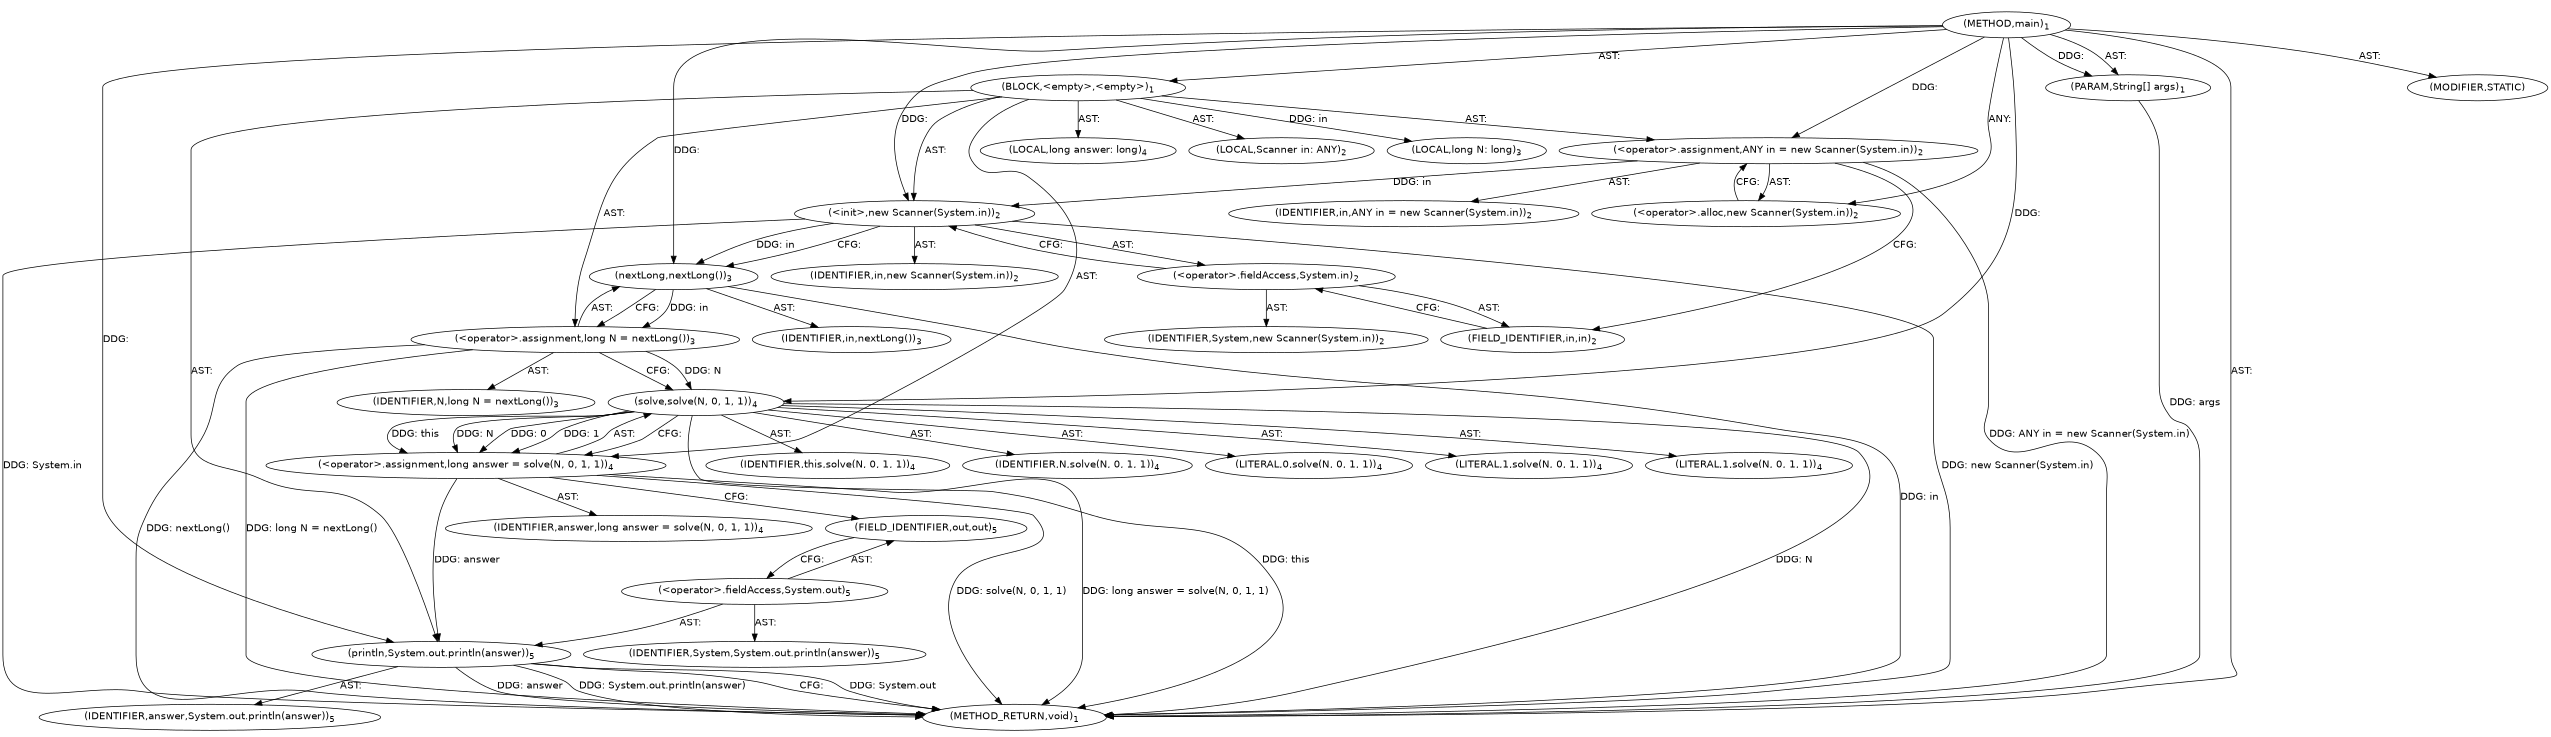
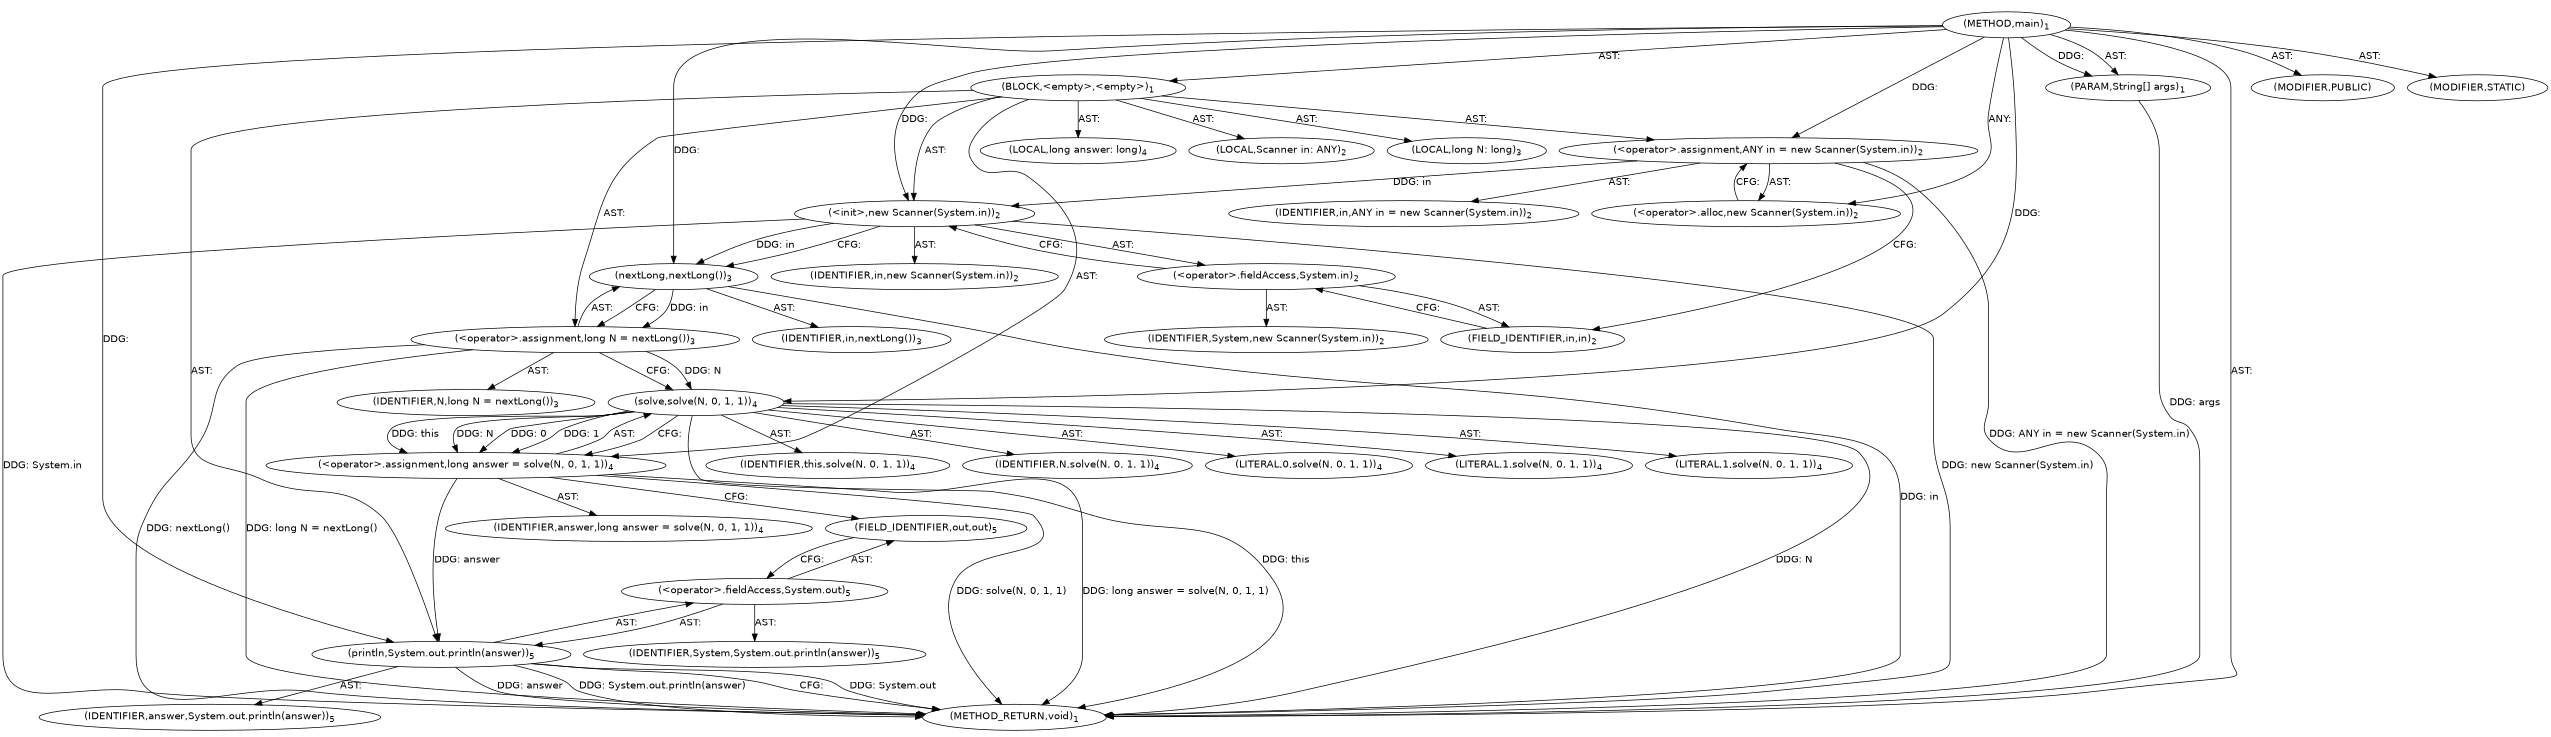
none -> (2323, 88)
(1309, 119) -> (1309, 119)
none -> (590, 623)
